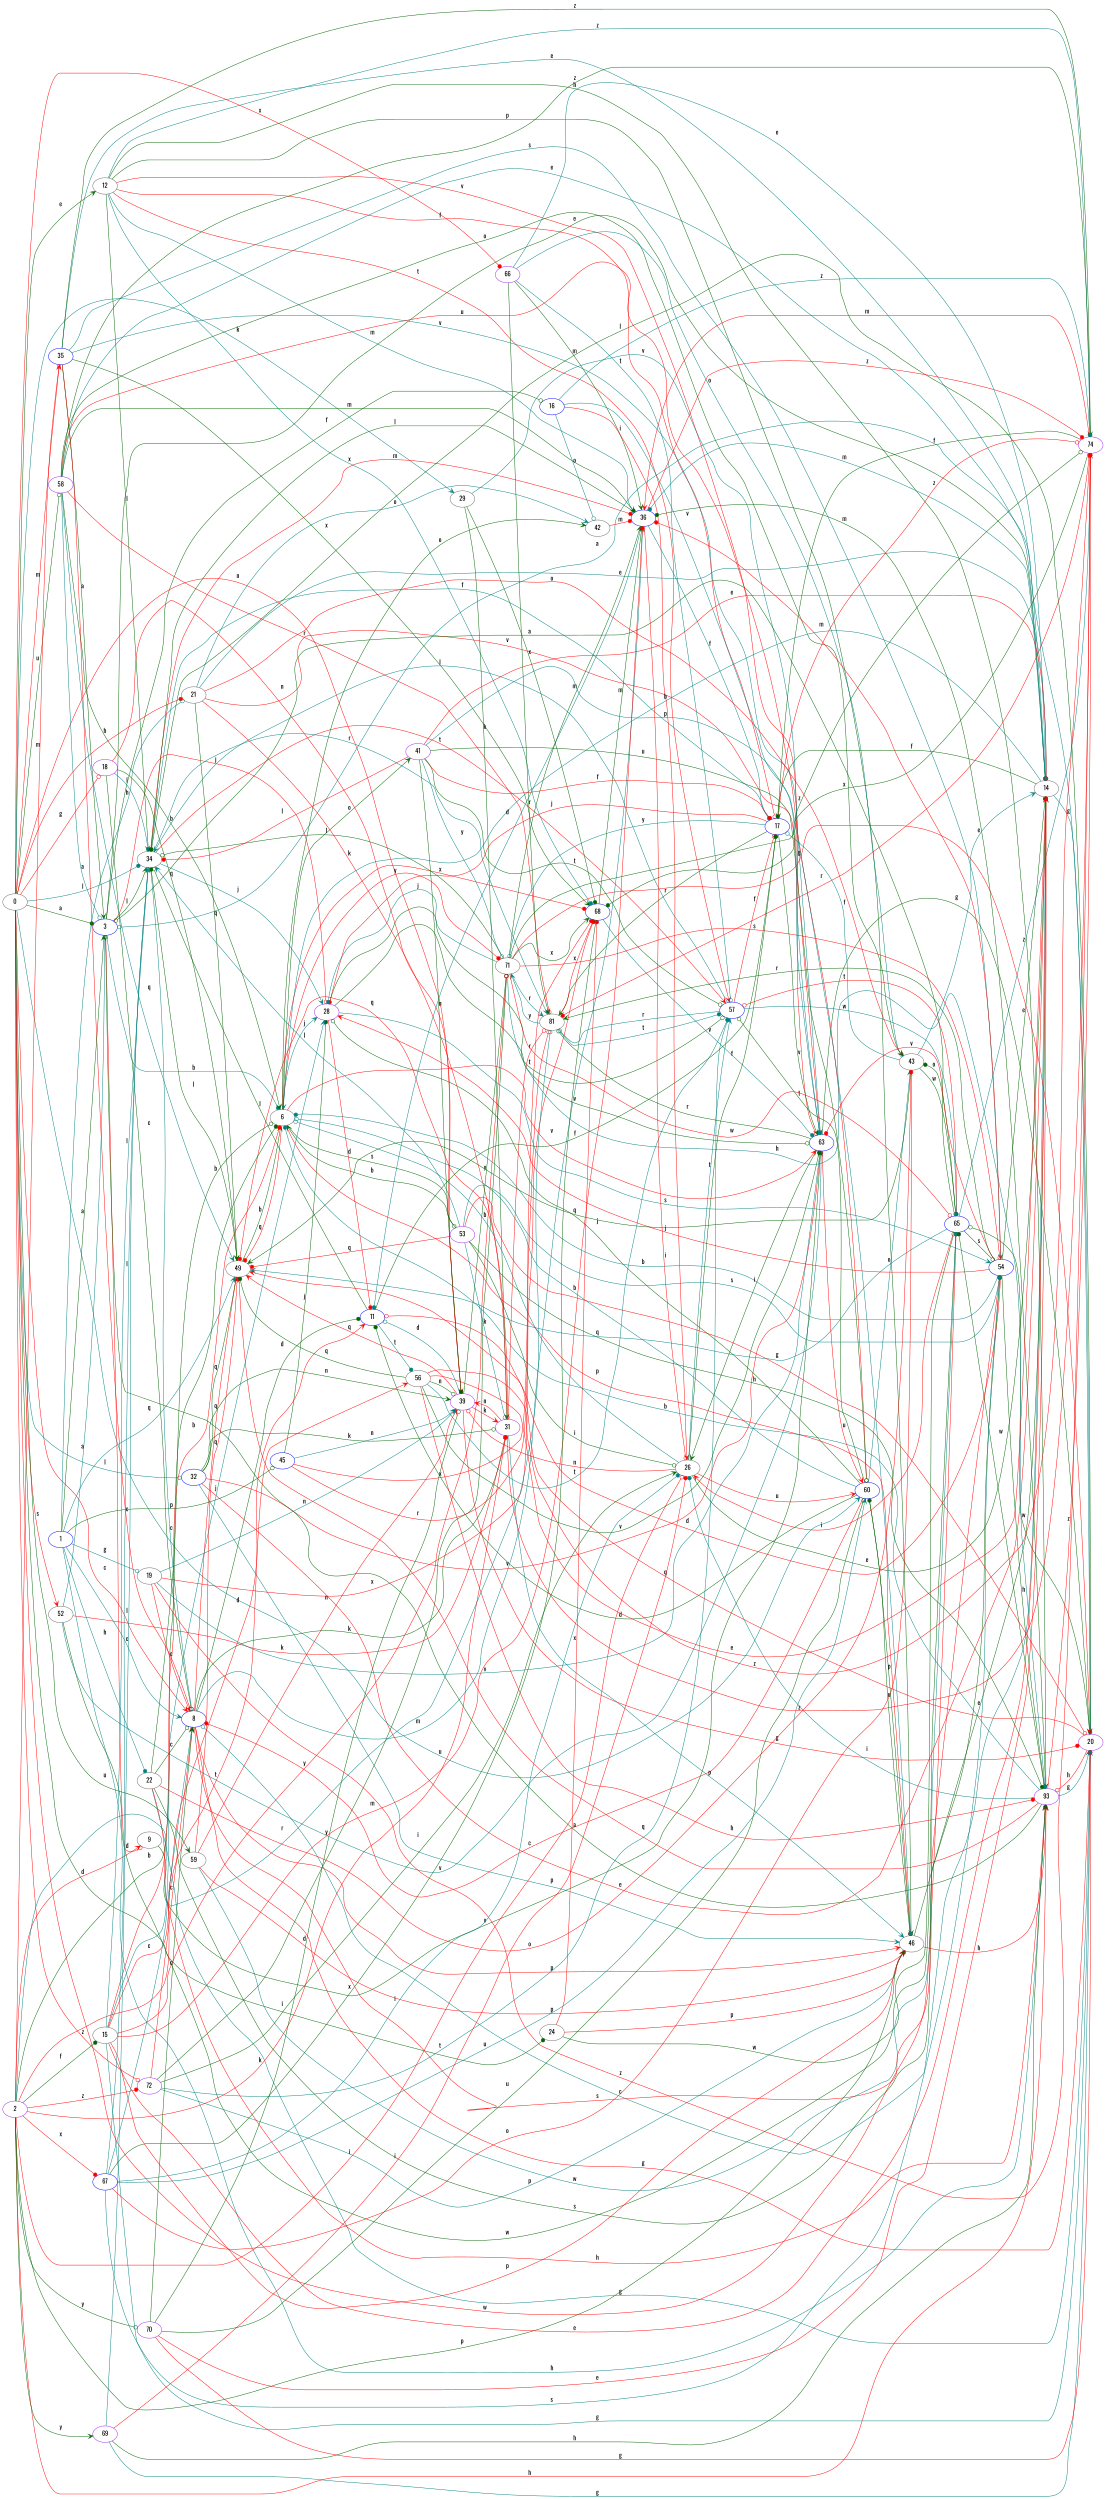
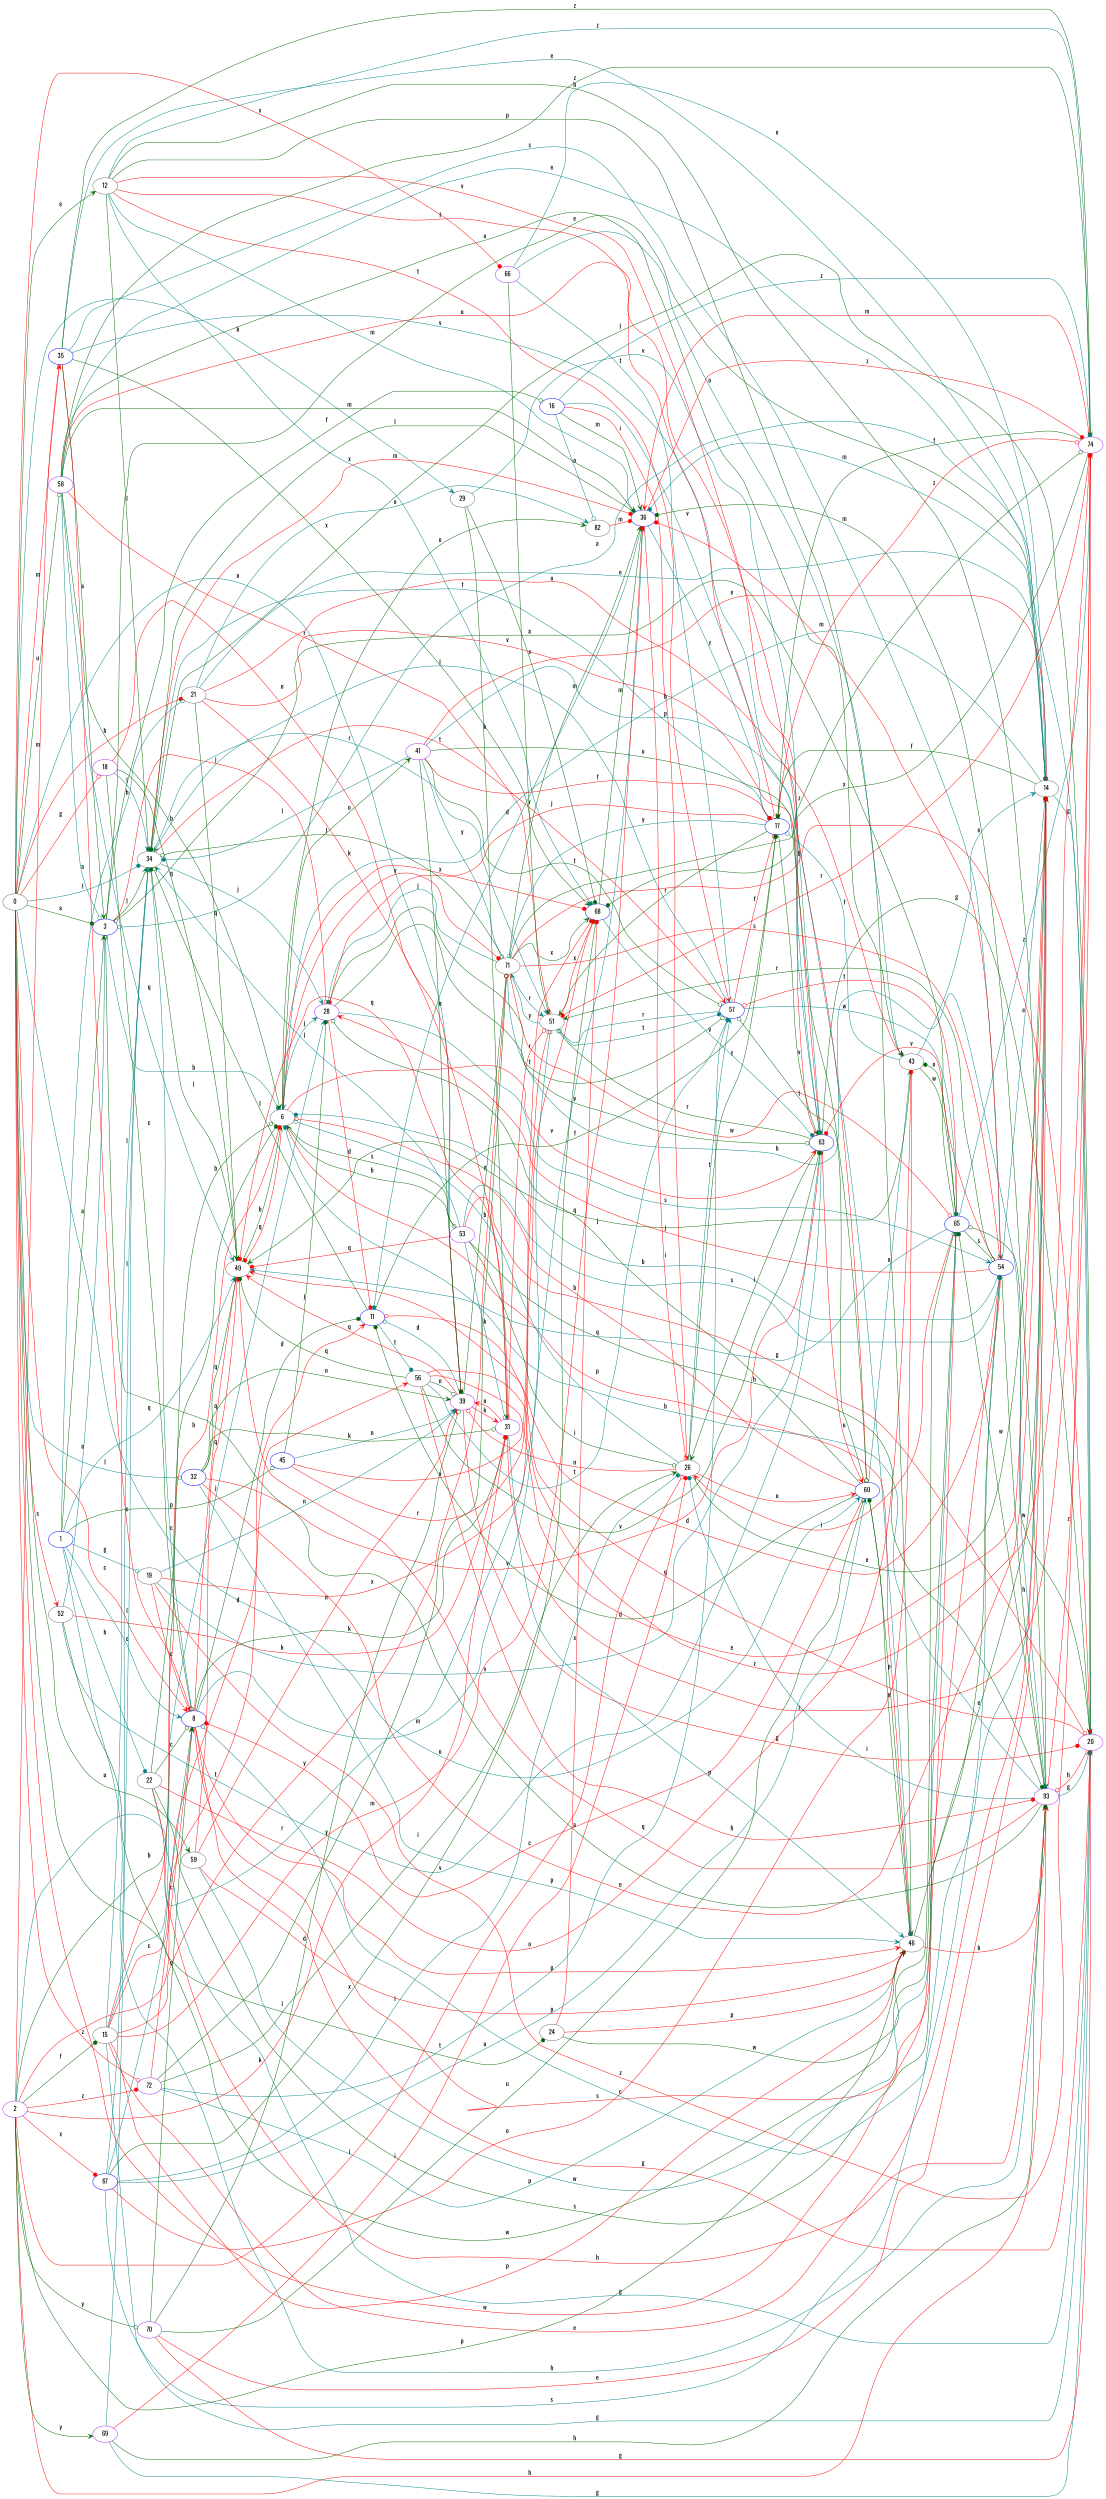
(590, 380) -> (618, 445)
(598, 528) -> (598, 528)
(361, 760) -> (361, 760)
(290, 818) -> (290, 818)
(552, 1022) -> (552, 1022)
(1024, 1030) -> (1024, 1030)
(575, 1293) -> (575, 1293)
(149, 1840) -> none
